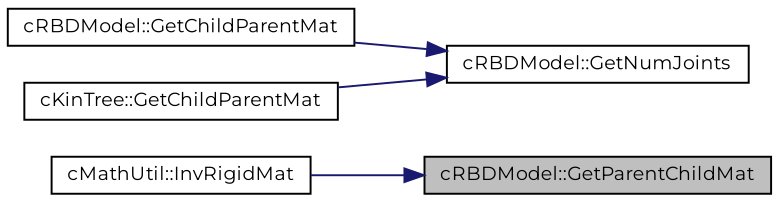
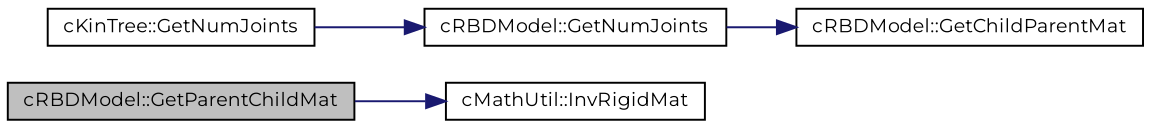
(391, 46) -> (752, 27)
(181, 101) -> (181, 27)
(358, 175) -> (390, 101)
